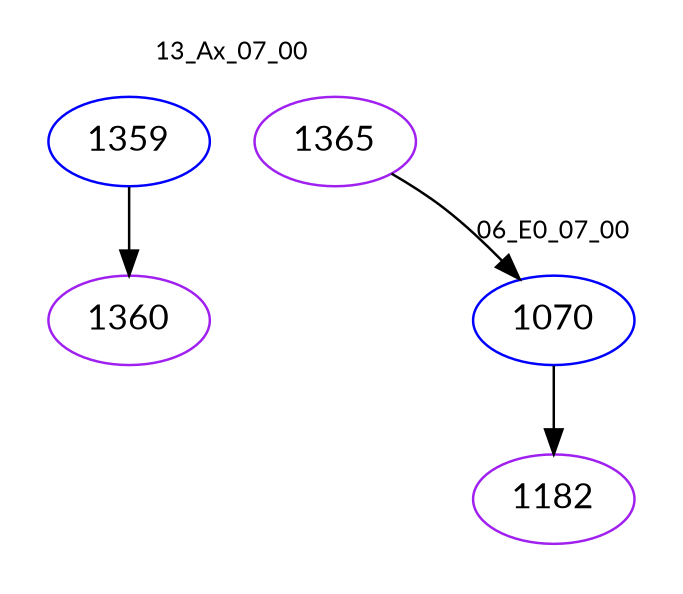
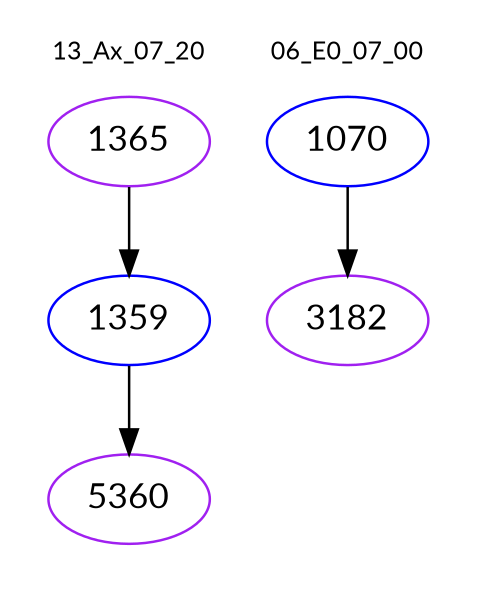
(232, 53) -> (129, 53)
(471, 231) -> (129, 219)
(129, 320) -> (129, 499)
(554, 499) -> (348, 320)
